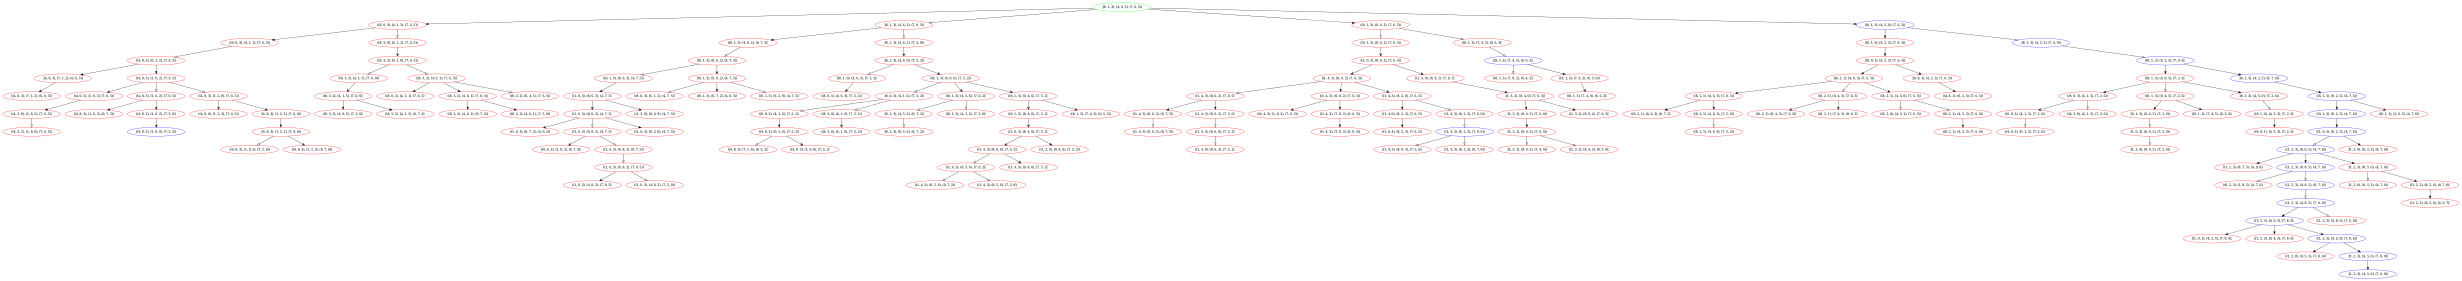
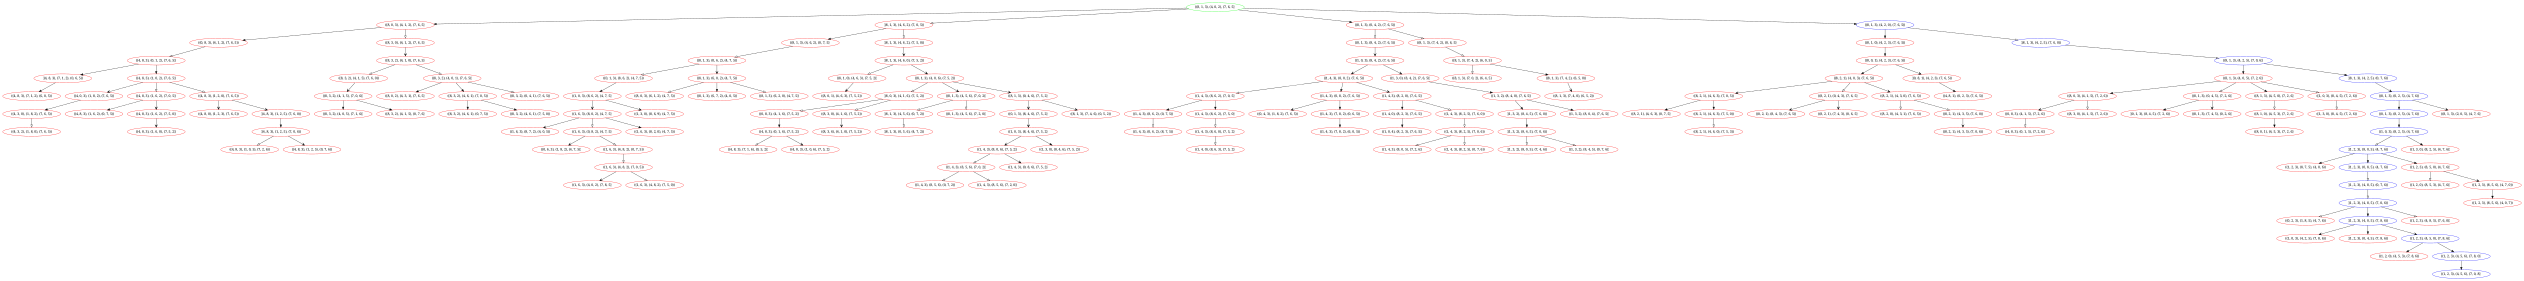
(1513, 61) -> (1472, 61)
(2150, 122) -> (2289, 87)
(156, 132) -> (156, 132)
(1465, 132) -> (1465, 132)
(2276, 176) -> (2338, 212)
